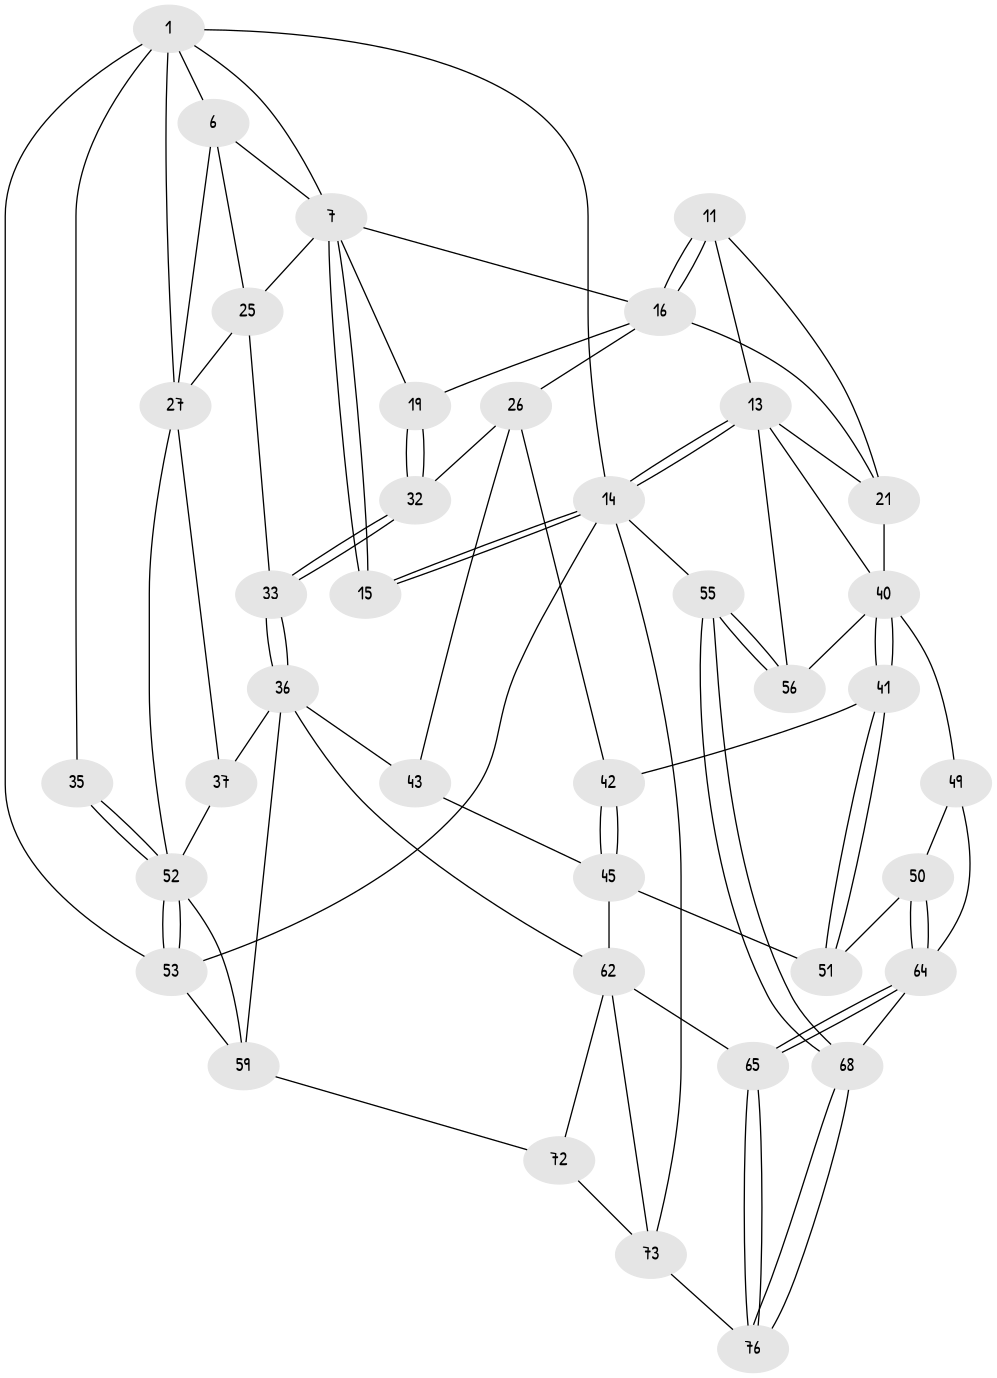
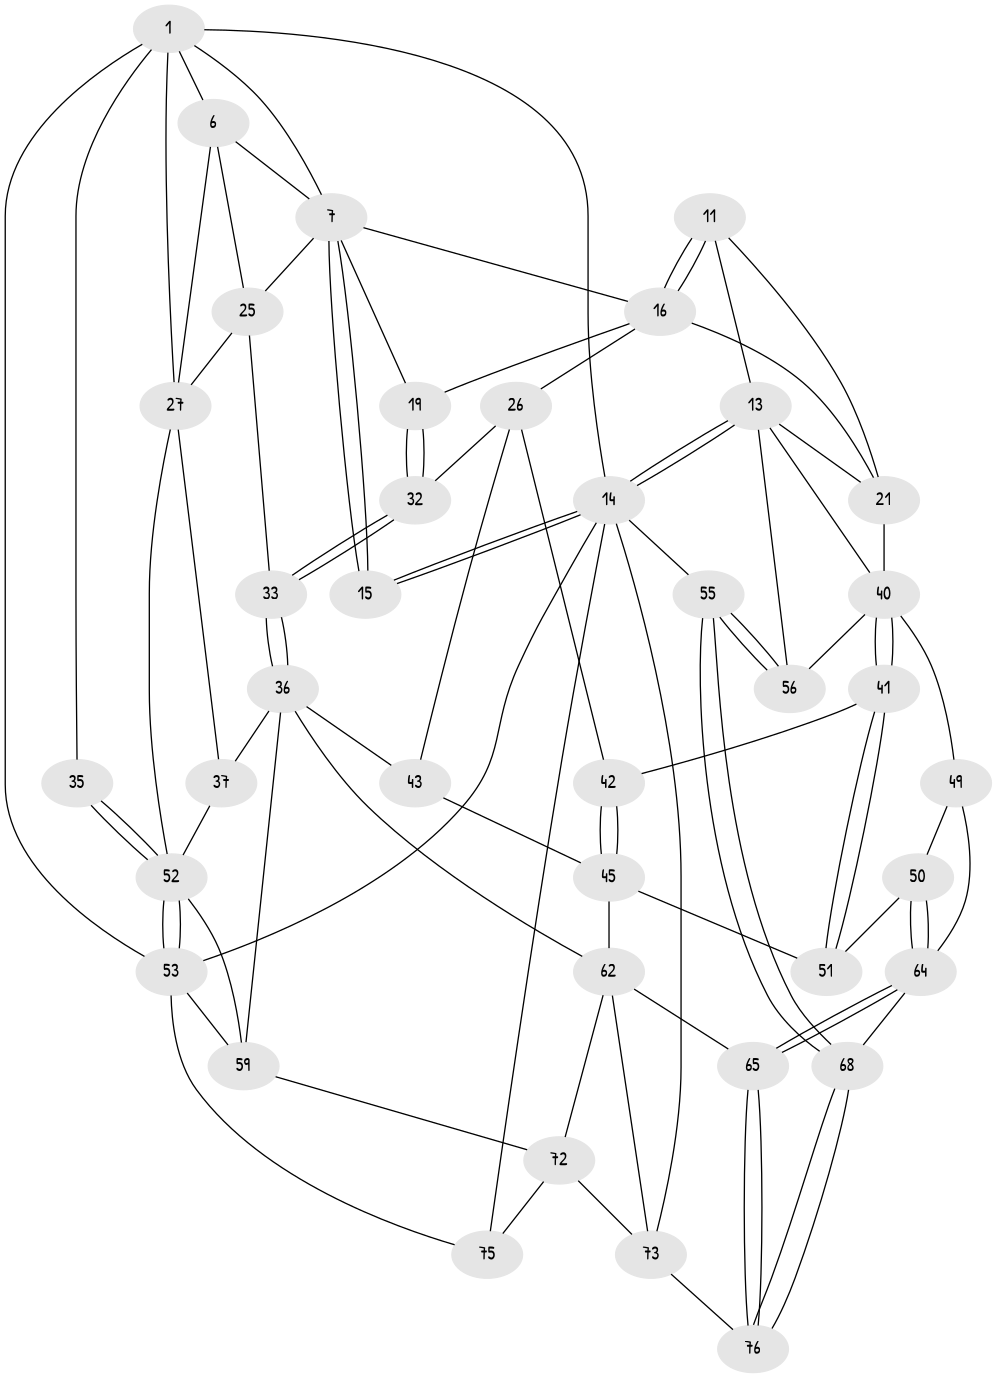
none -> (487, 1255)
